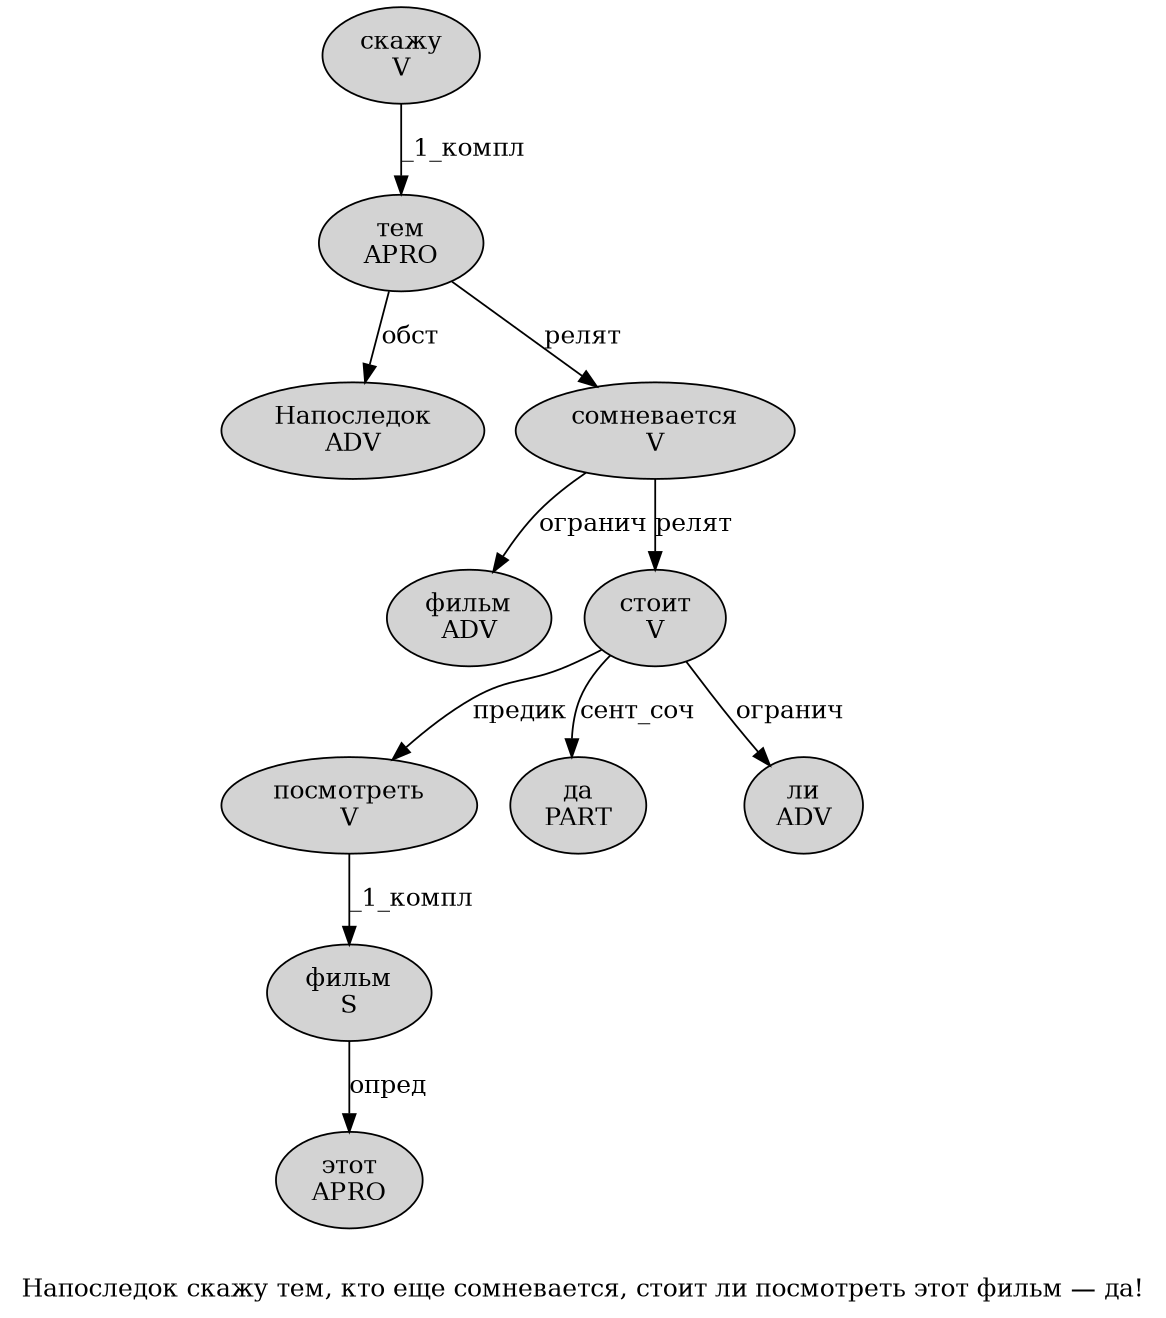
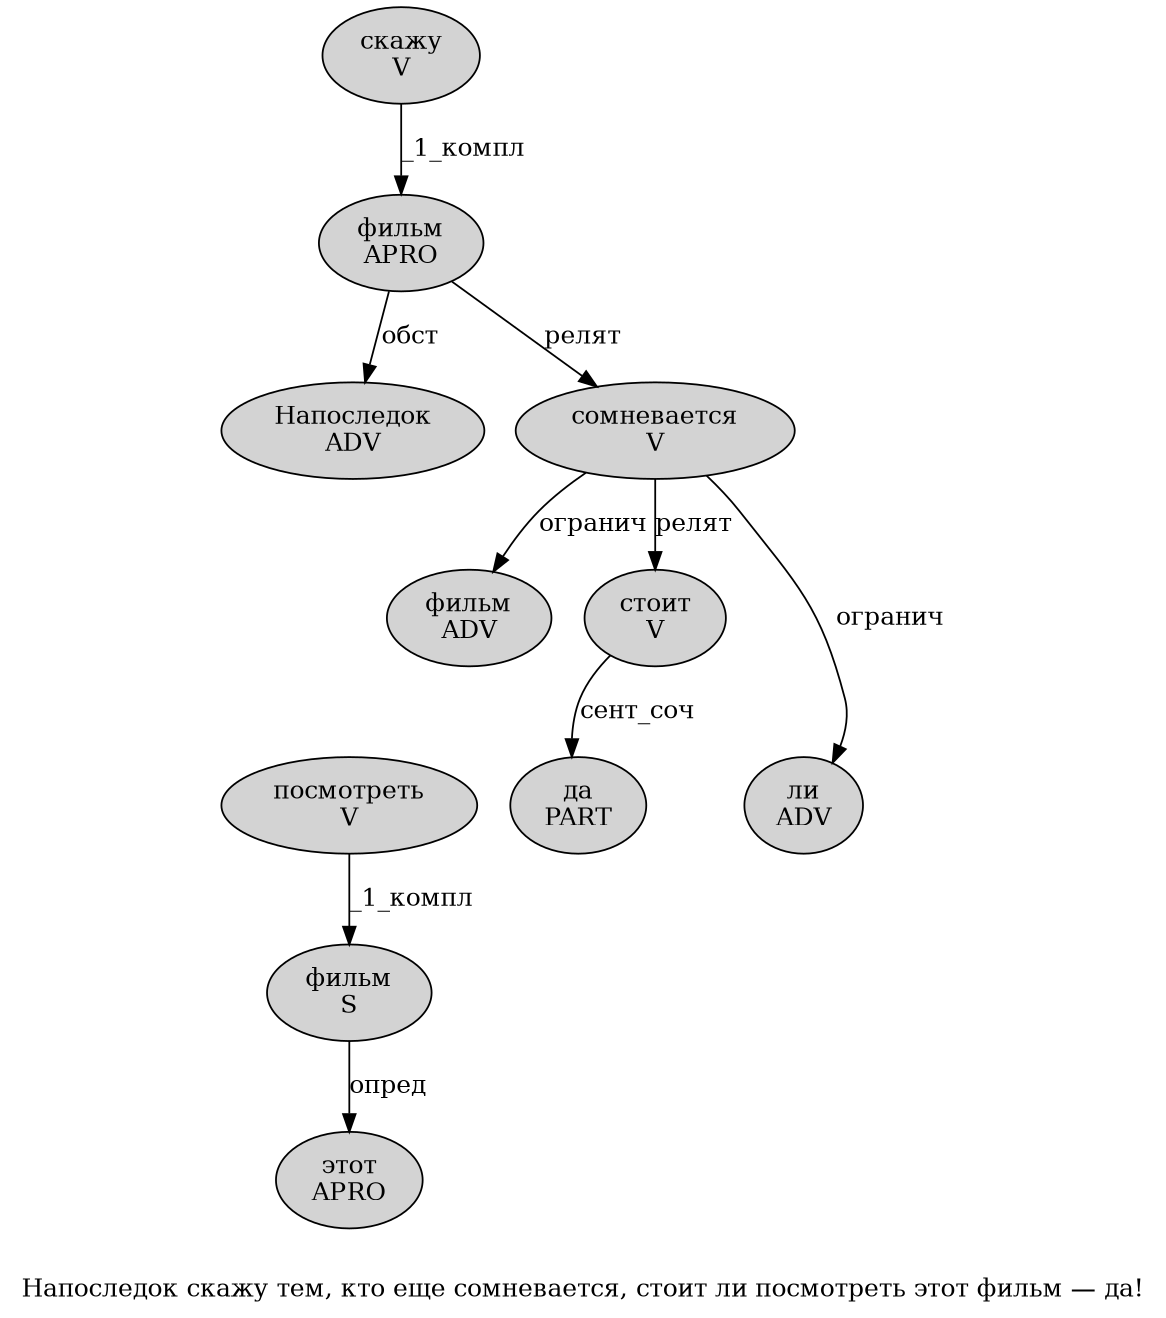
(401, 243) -> (401, 243)
(498, 687) -> none
(722, 708) -> (805, 598)
